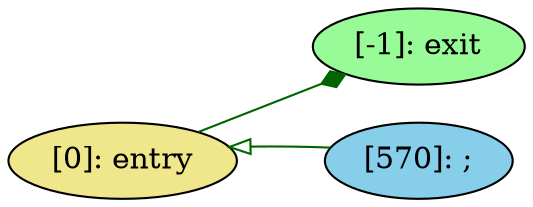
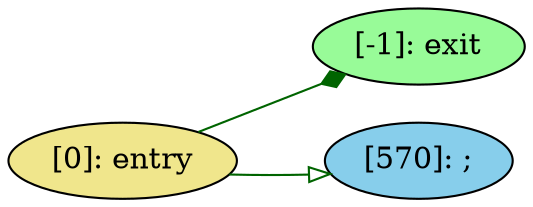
(290, 147) -> (269, 175)
